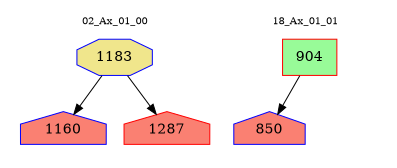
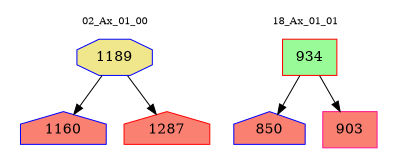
(115, 57) -> (115, 57)
(310, 57) -> (310, 57)
none -> (350, 130)
